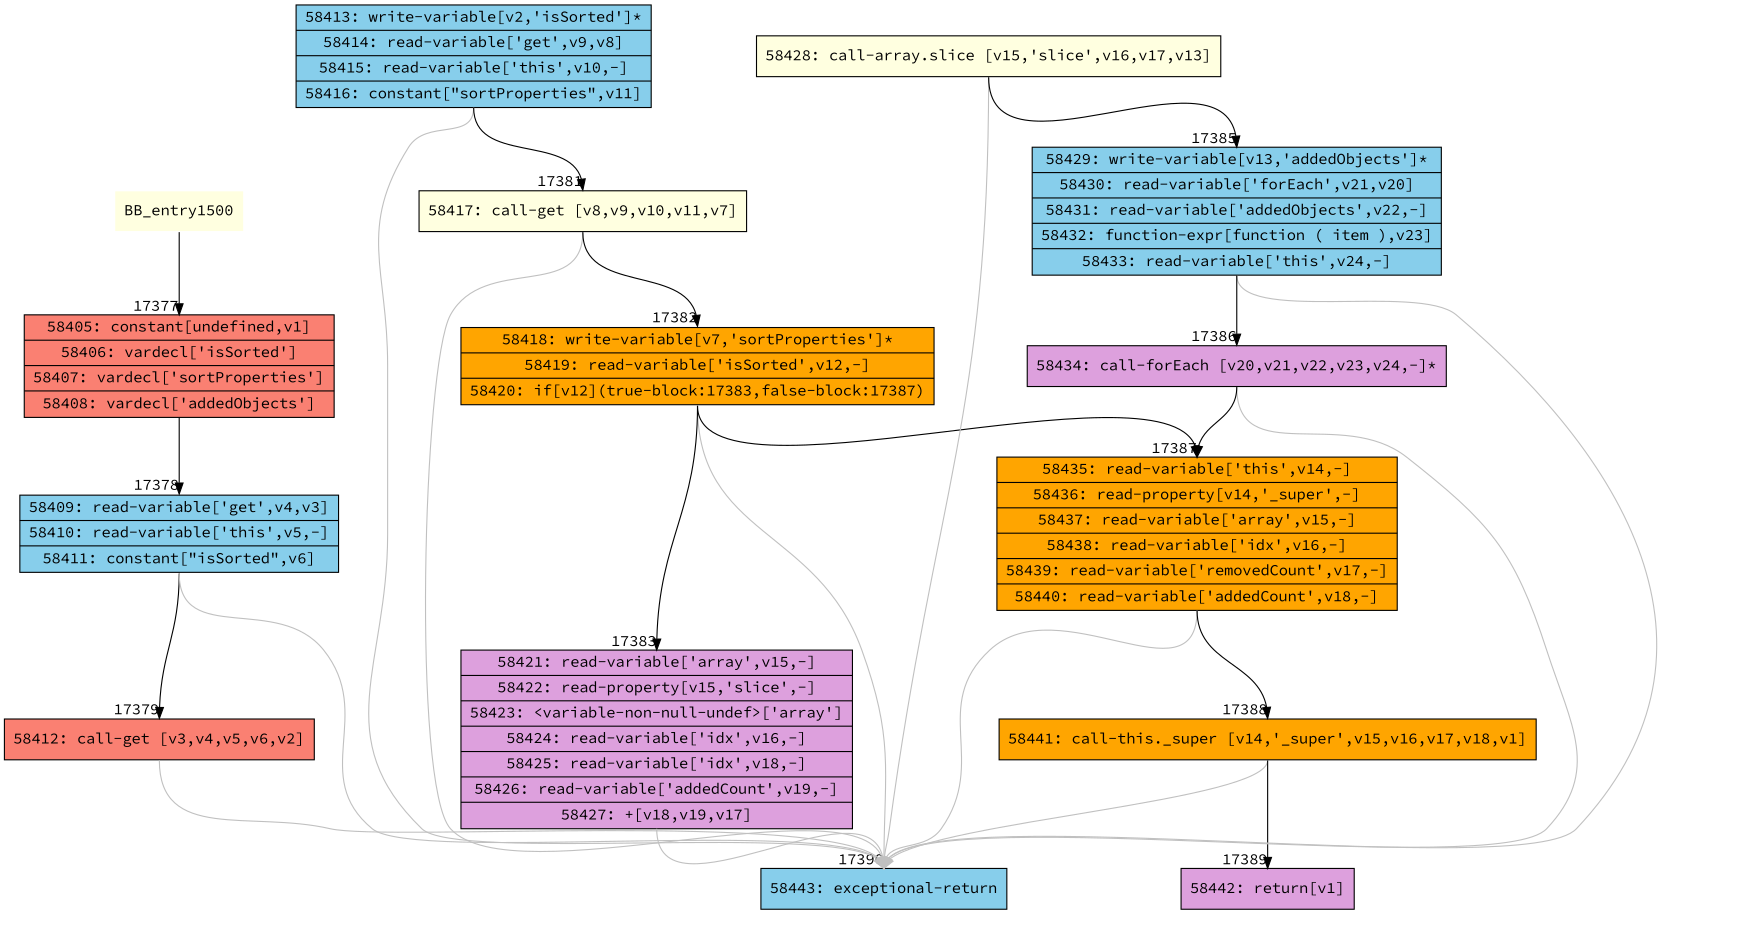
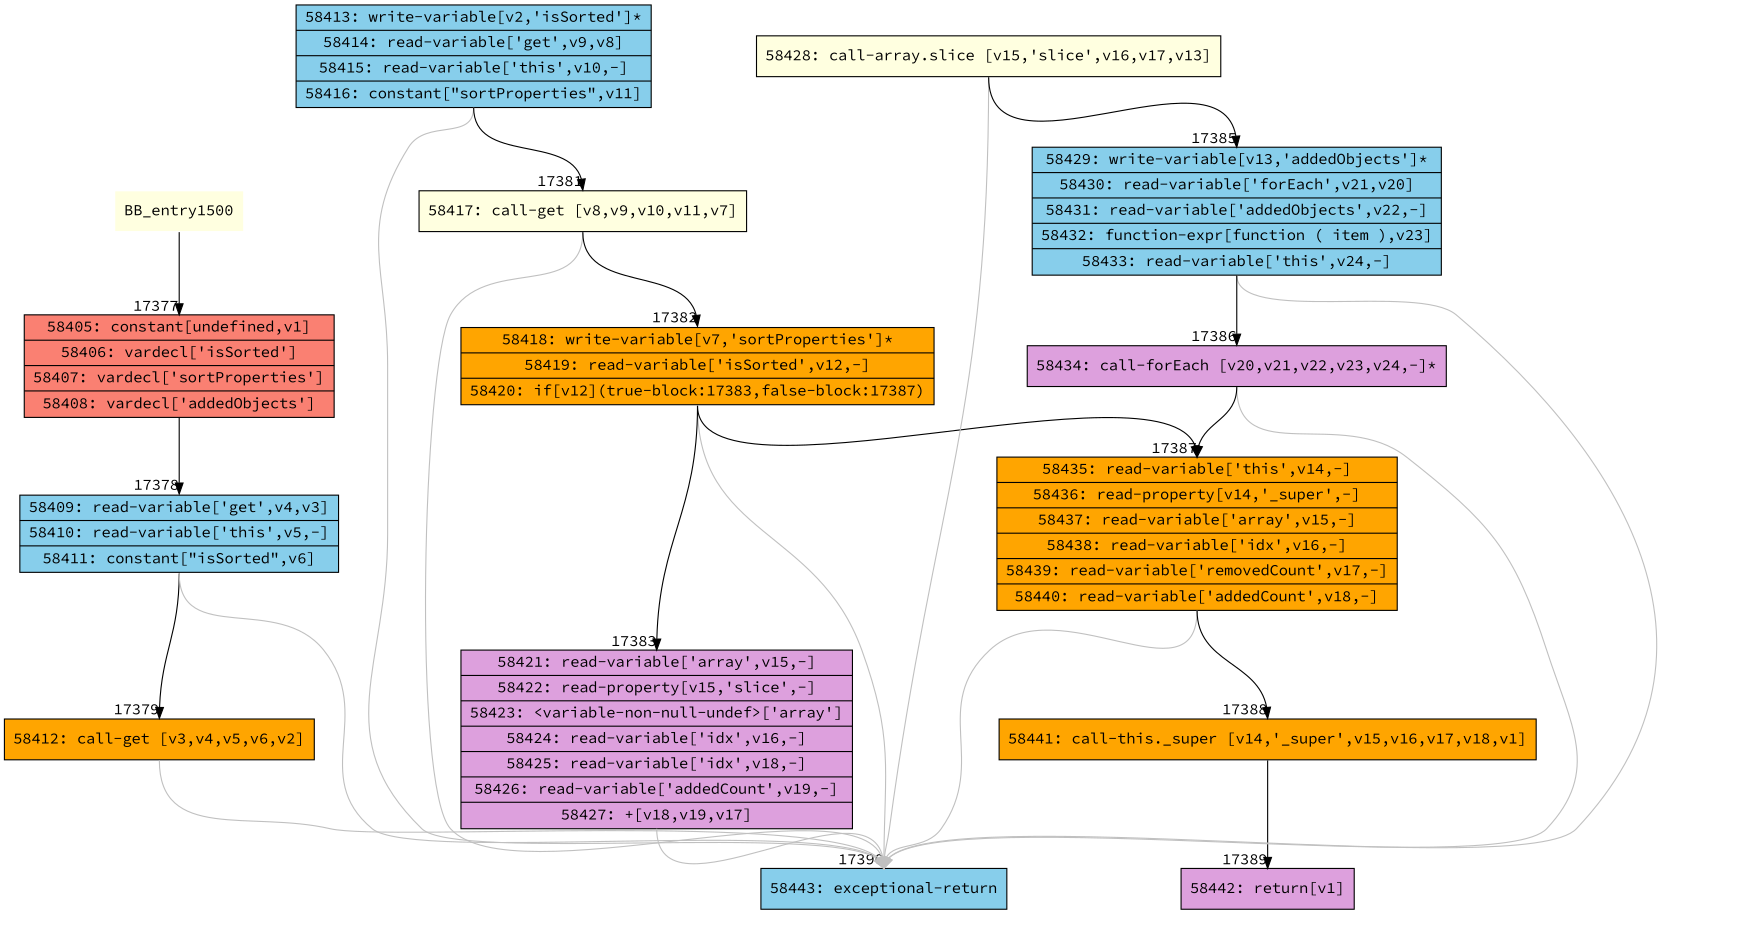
(159, 739) -> (159, 739)
(1081, 814) -> none
